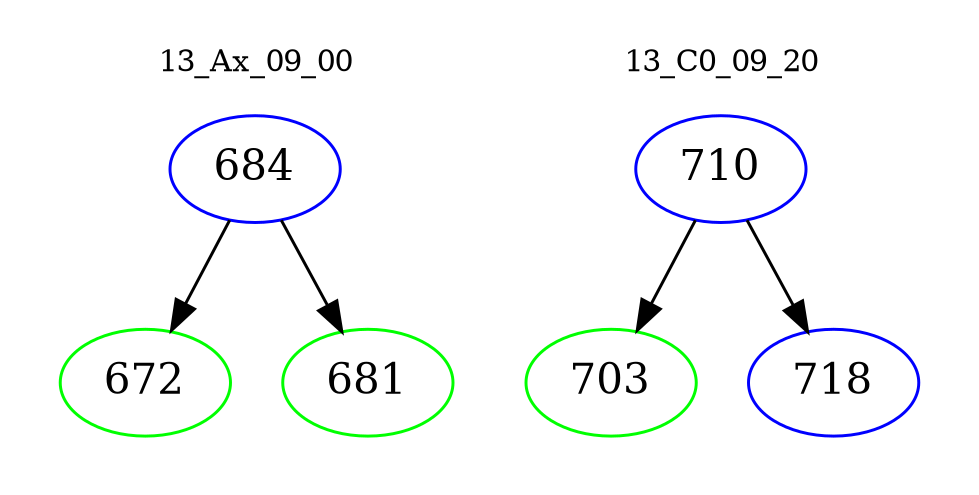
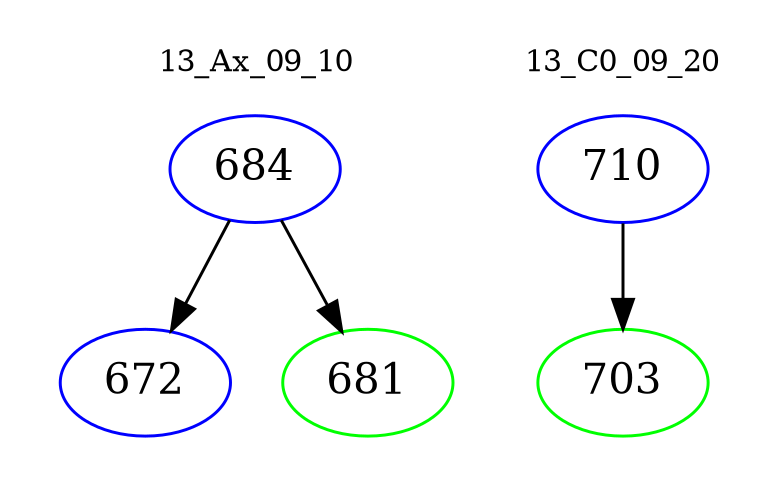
(257, 64) -> (257, 64)
(145, 383) -> (145, 383)
(834, 383) -> none
